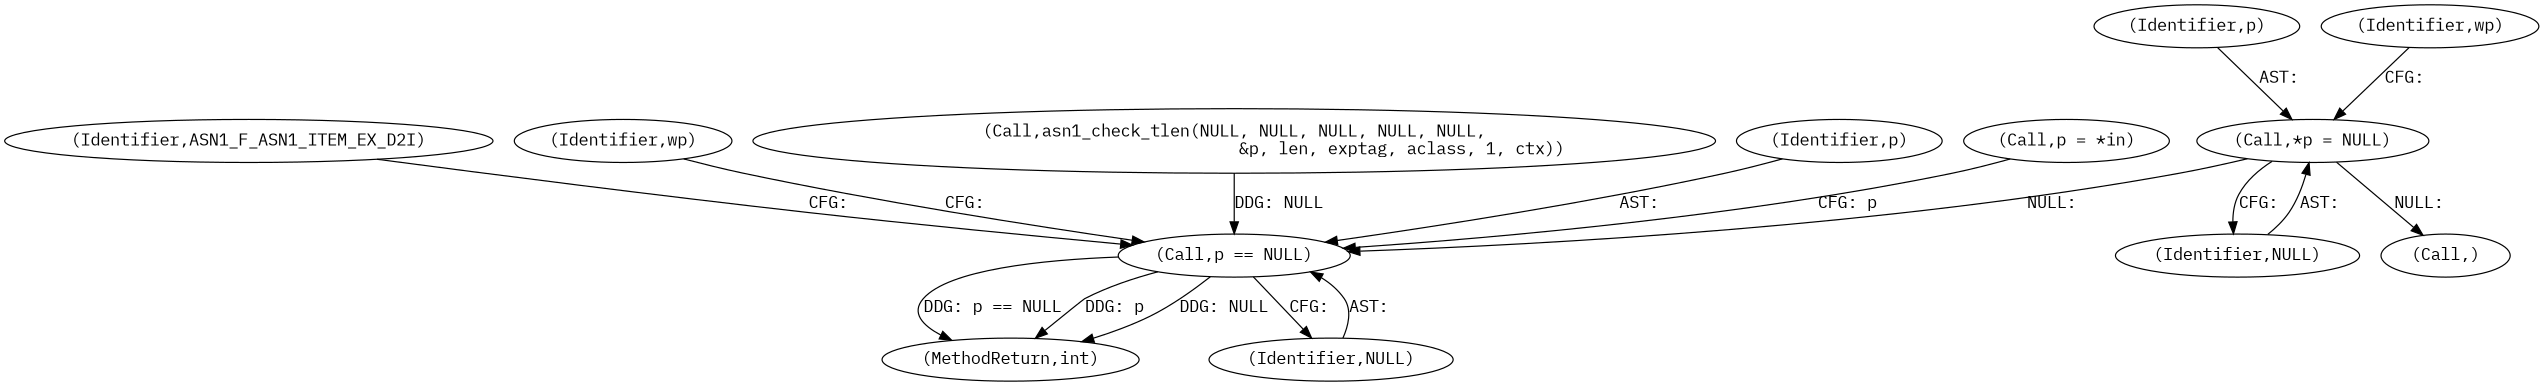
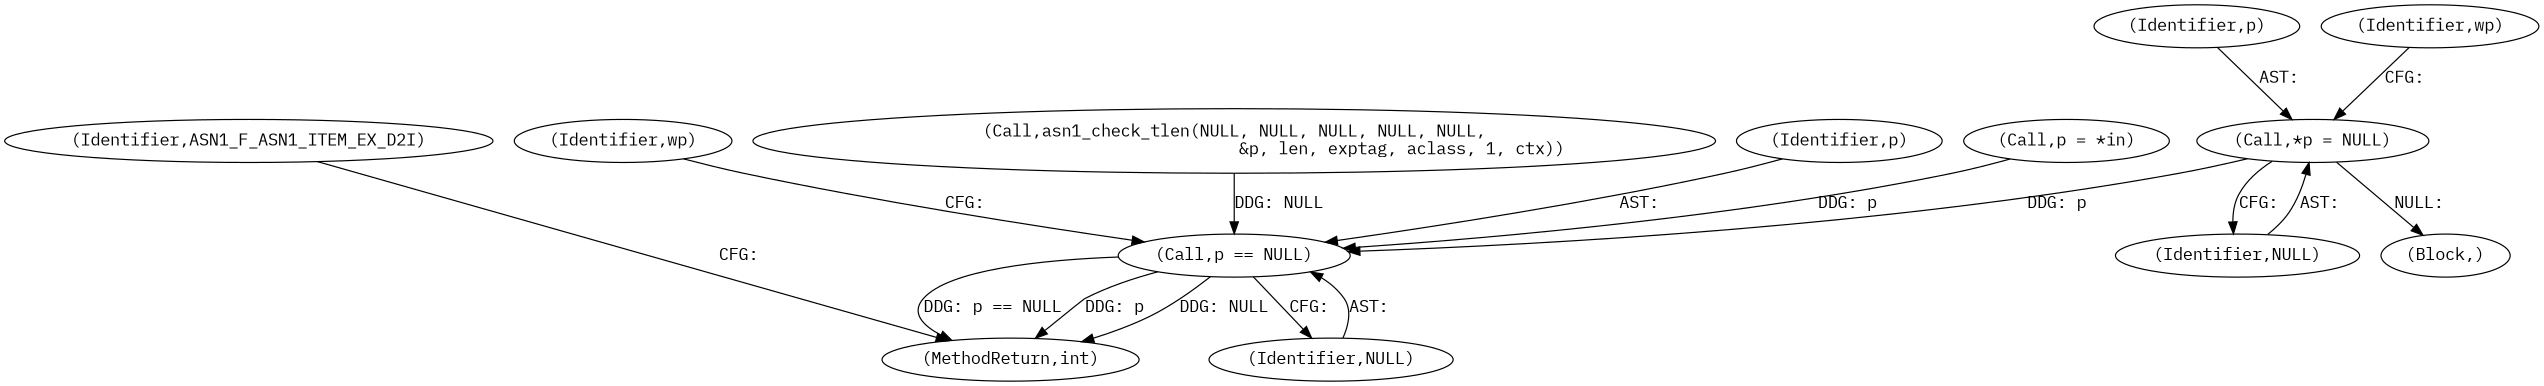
(1848, 204) -> (1848, 204)
(2057, 204) -> (2057, 204)
(748, 206) -> (627, 250)
(2446, 256) -> (2446, 256)
